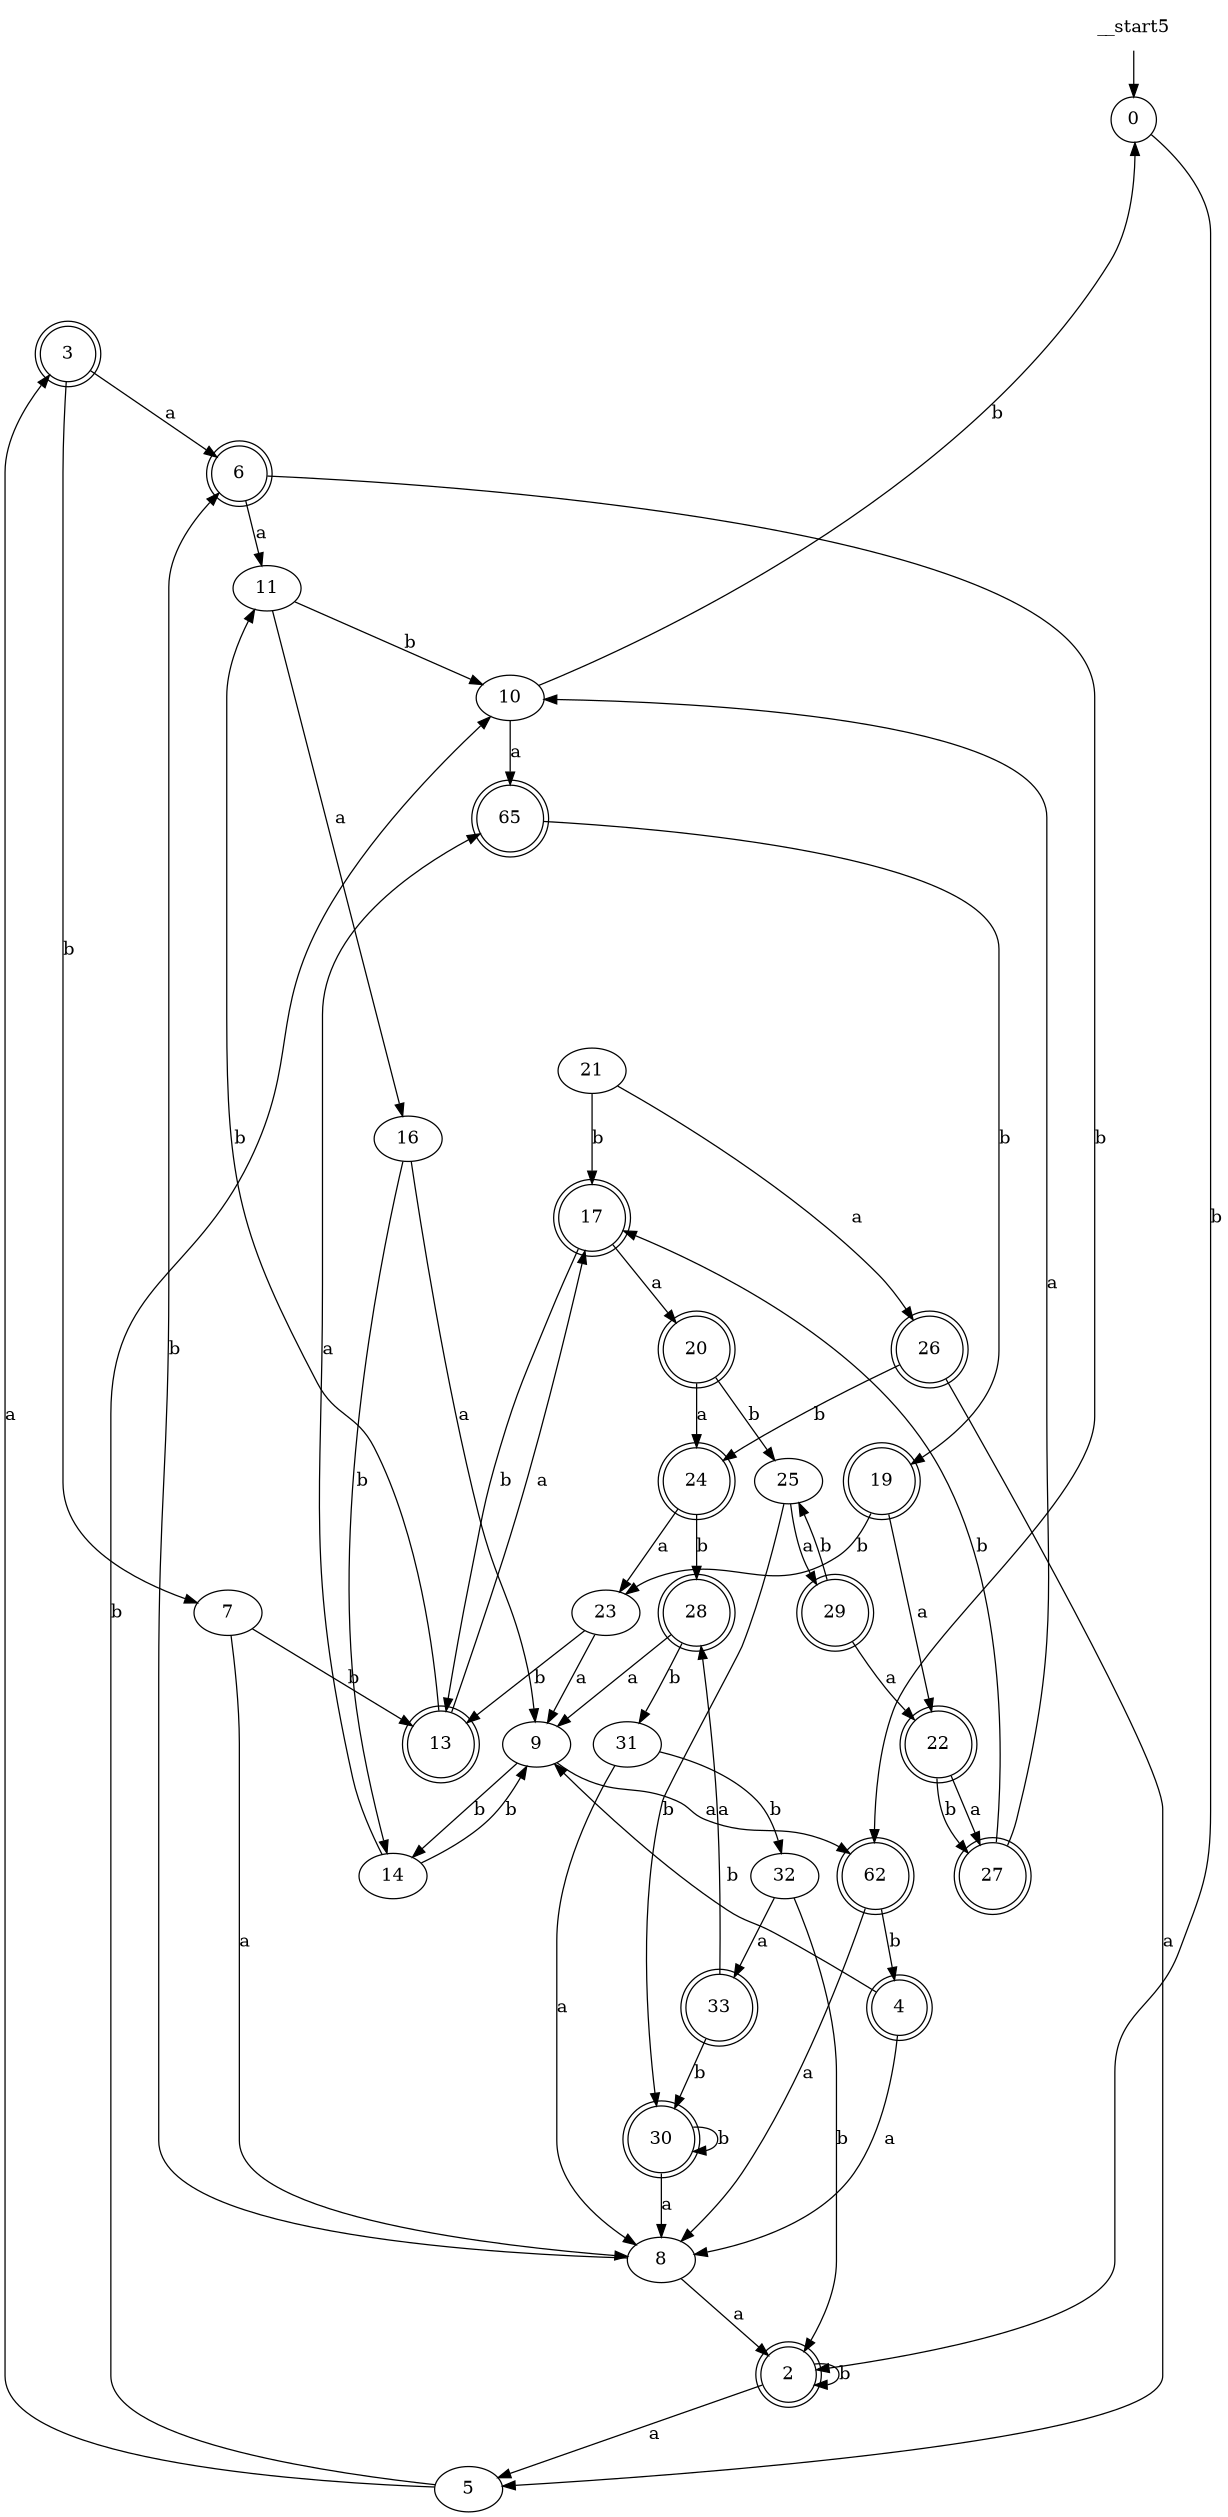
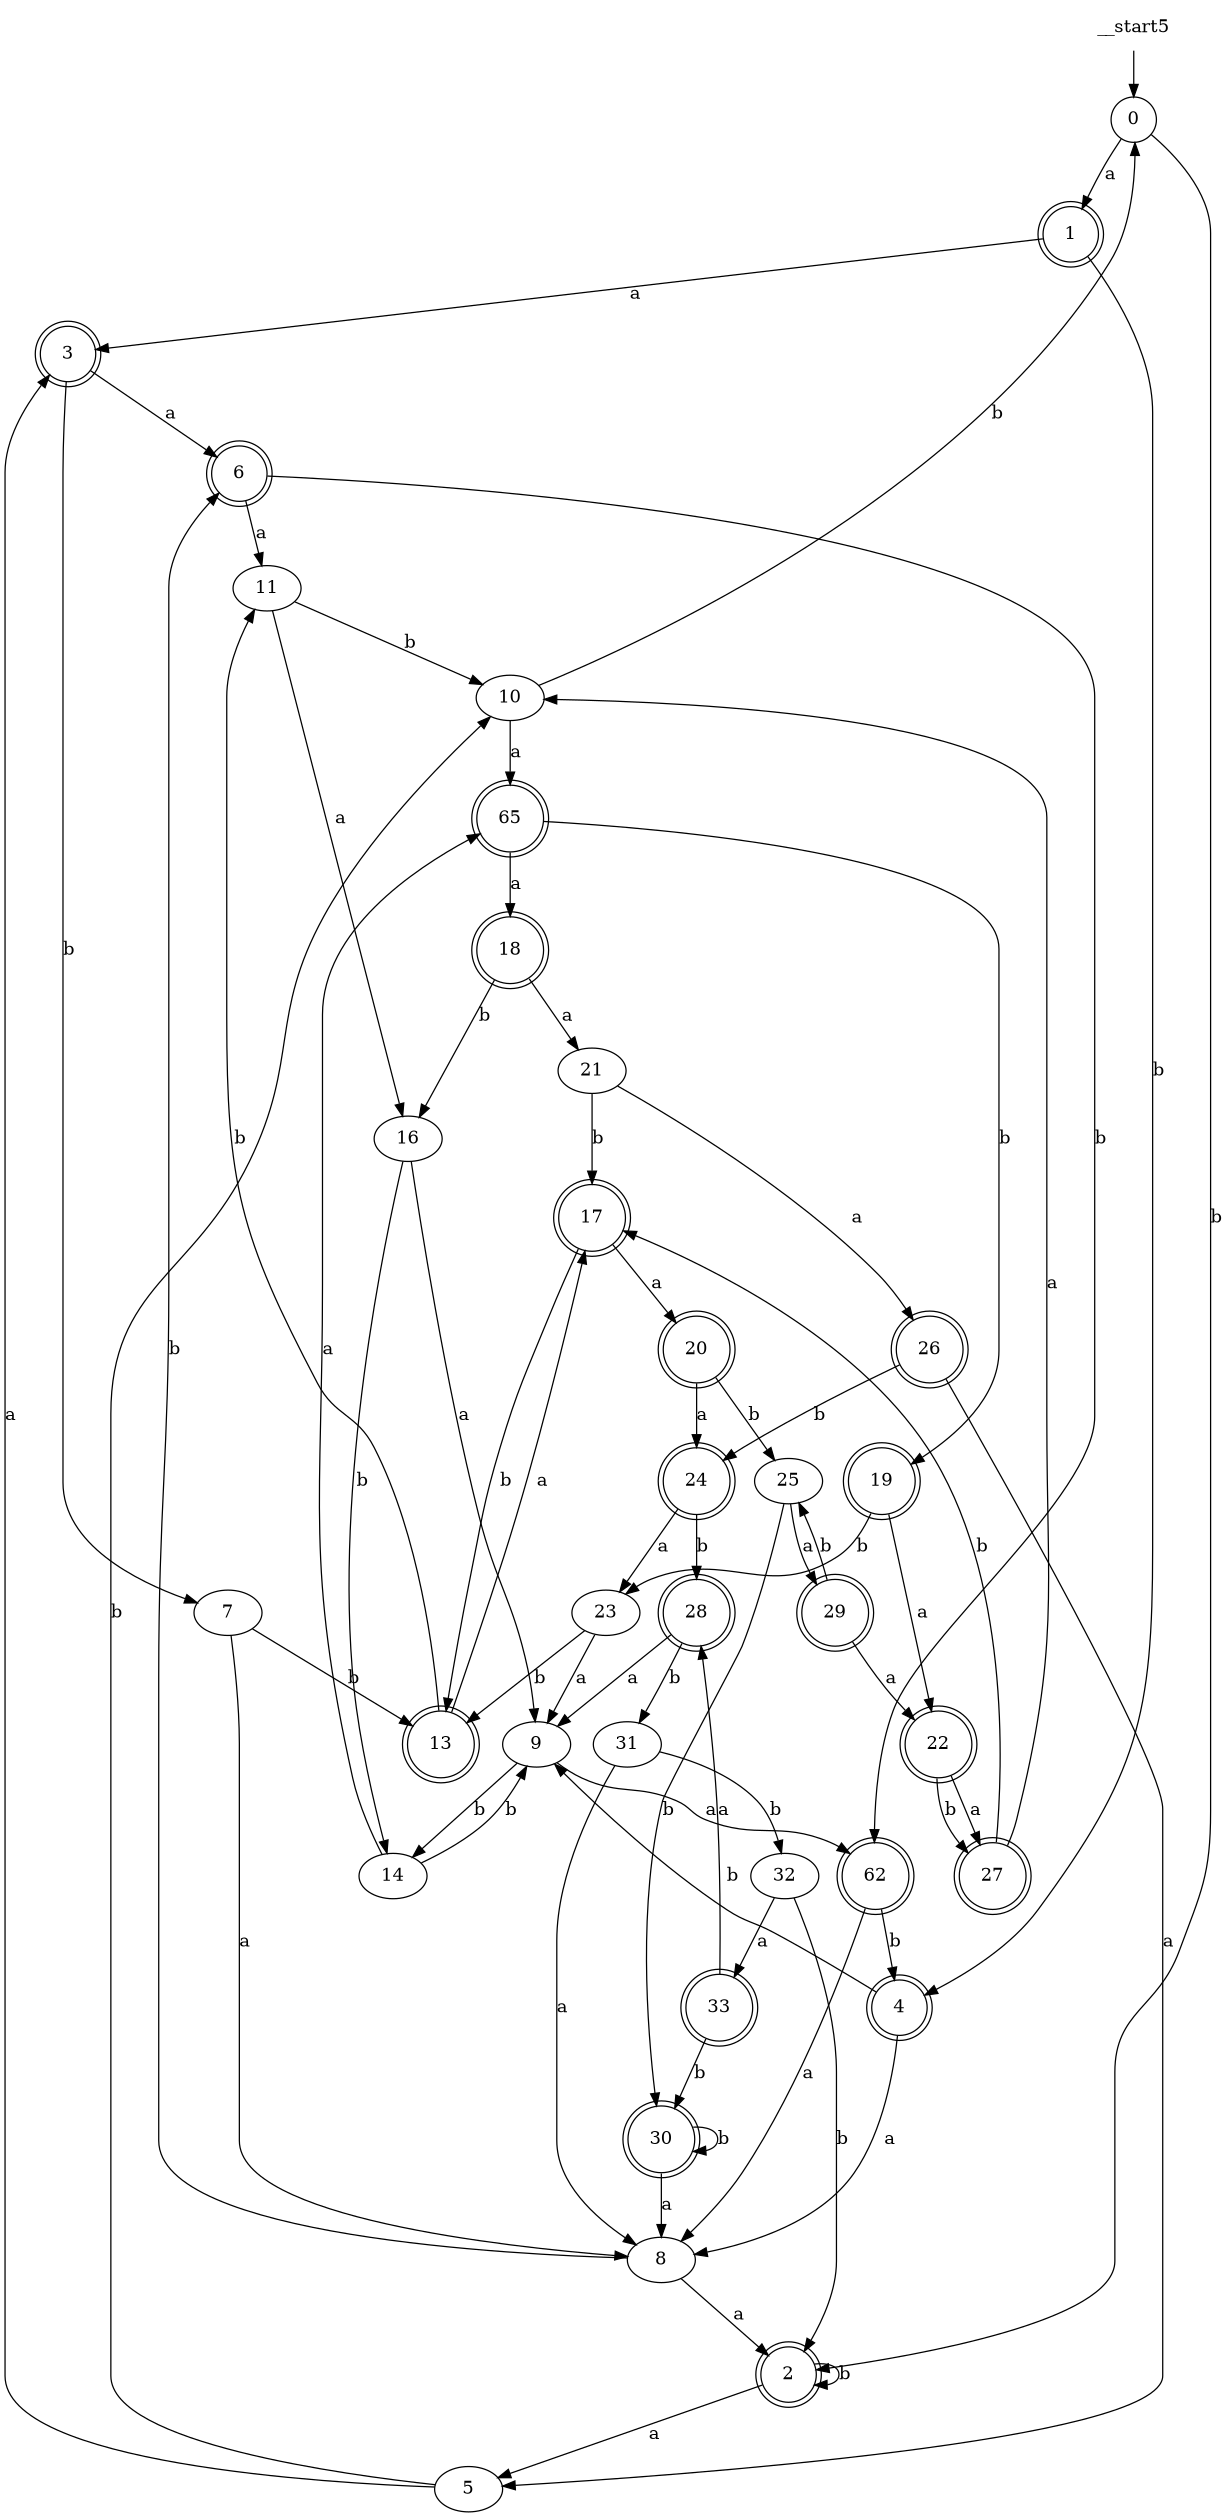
none -> (1071, 234)
none -> (510, 950)
